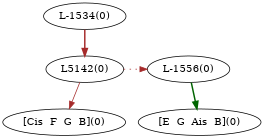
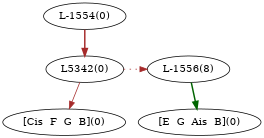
(85, 16) -> (85, 16)
(85, 69) -> (85, 69)
(189, 69) -> (189, 69)
